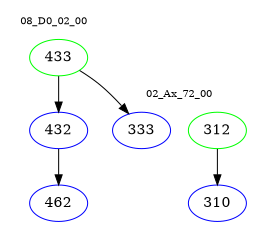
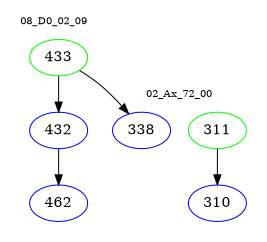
(54, 22) -> (54, 22)
(142, 130) -> (142, 130)
(217, 130) -> (217, 130)
